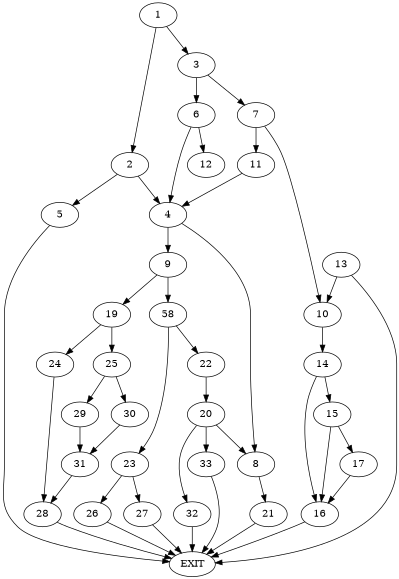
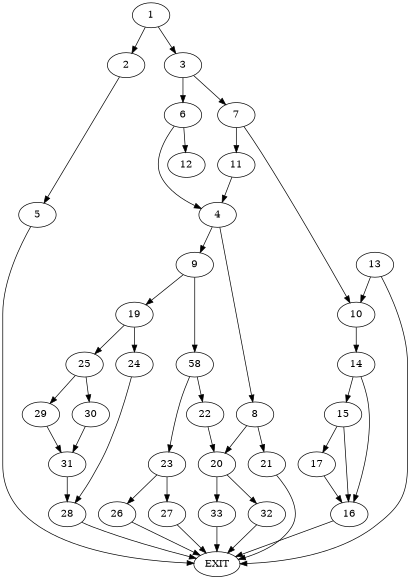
(147, 187) -> none
(229, 437) -> (238, 437)
